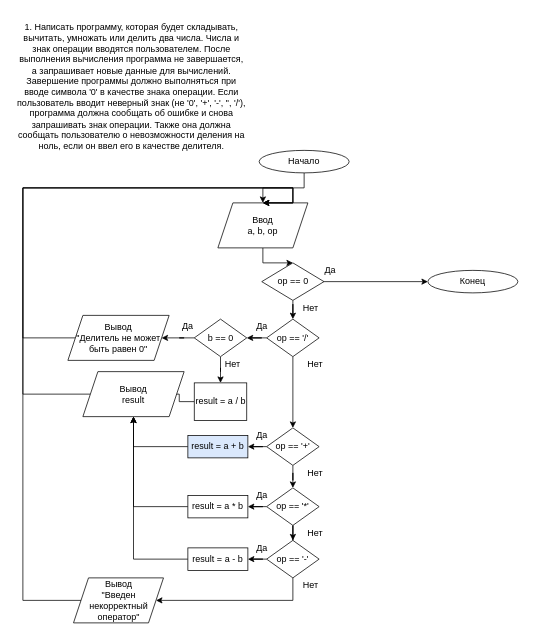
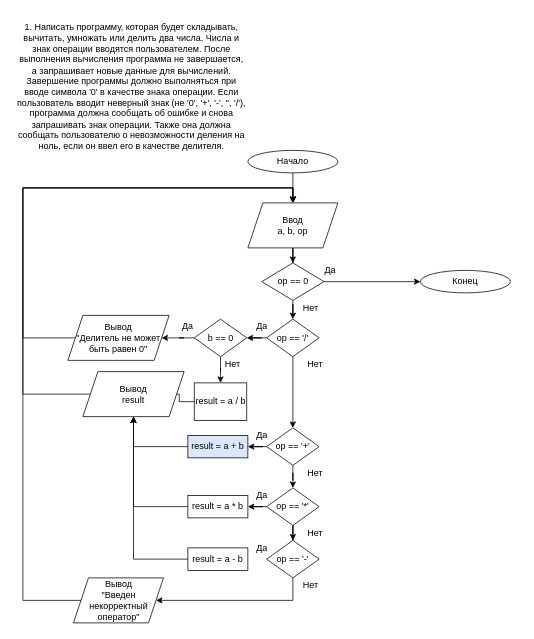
(304, 162) -> (293, 162)
(263, 225) -> (293, 225)
(473, 282) -> (465, 282)
(256, 559) -> none
